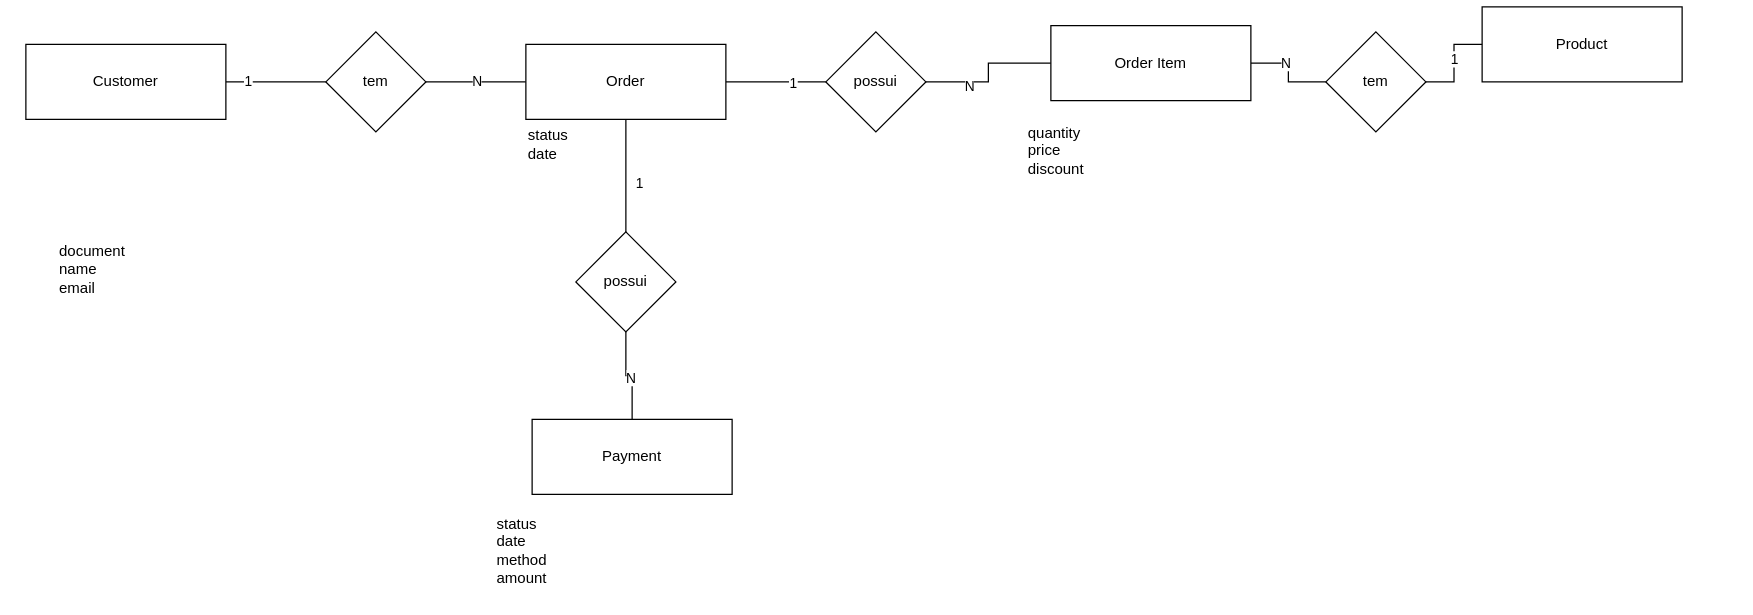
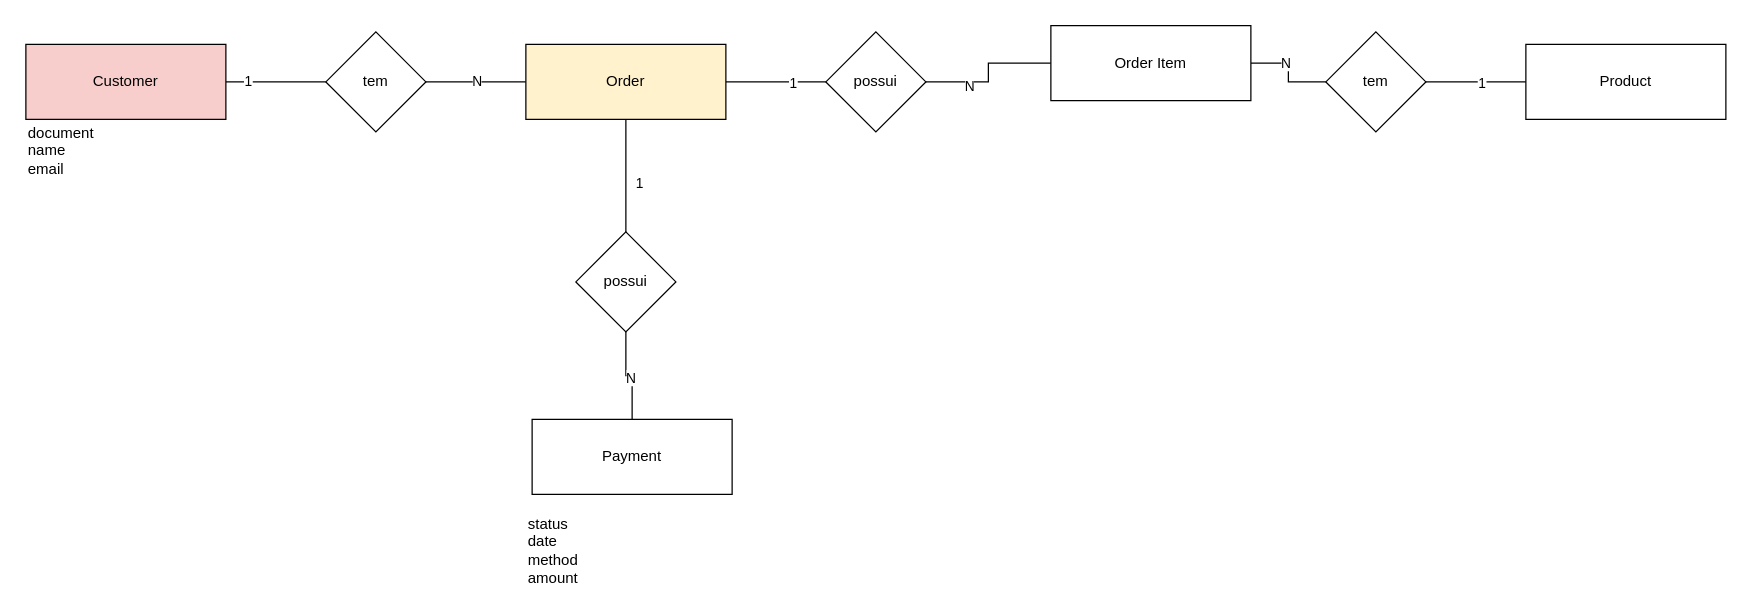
(1582, 44) -> (1626, 82)
(126, 82) -> (126, 82)
(626, 82) -> (626, 82)
(569, 144) -> none
(1063, 151) -> none
(157, 269) -> (126, 151)
(594, 551) -> (626, 551)
